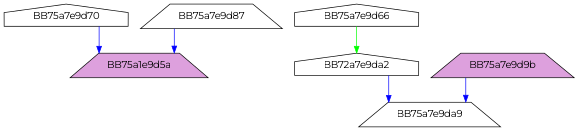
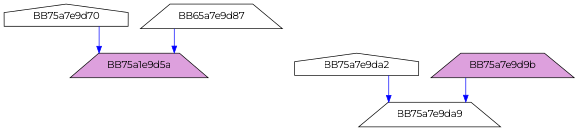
(211, 16) -> (211, 16)
(357, 16) -> none
(357, 65) -> (357, 65)
